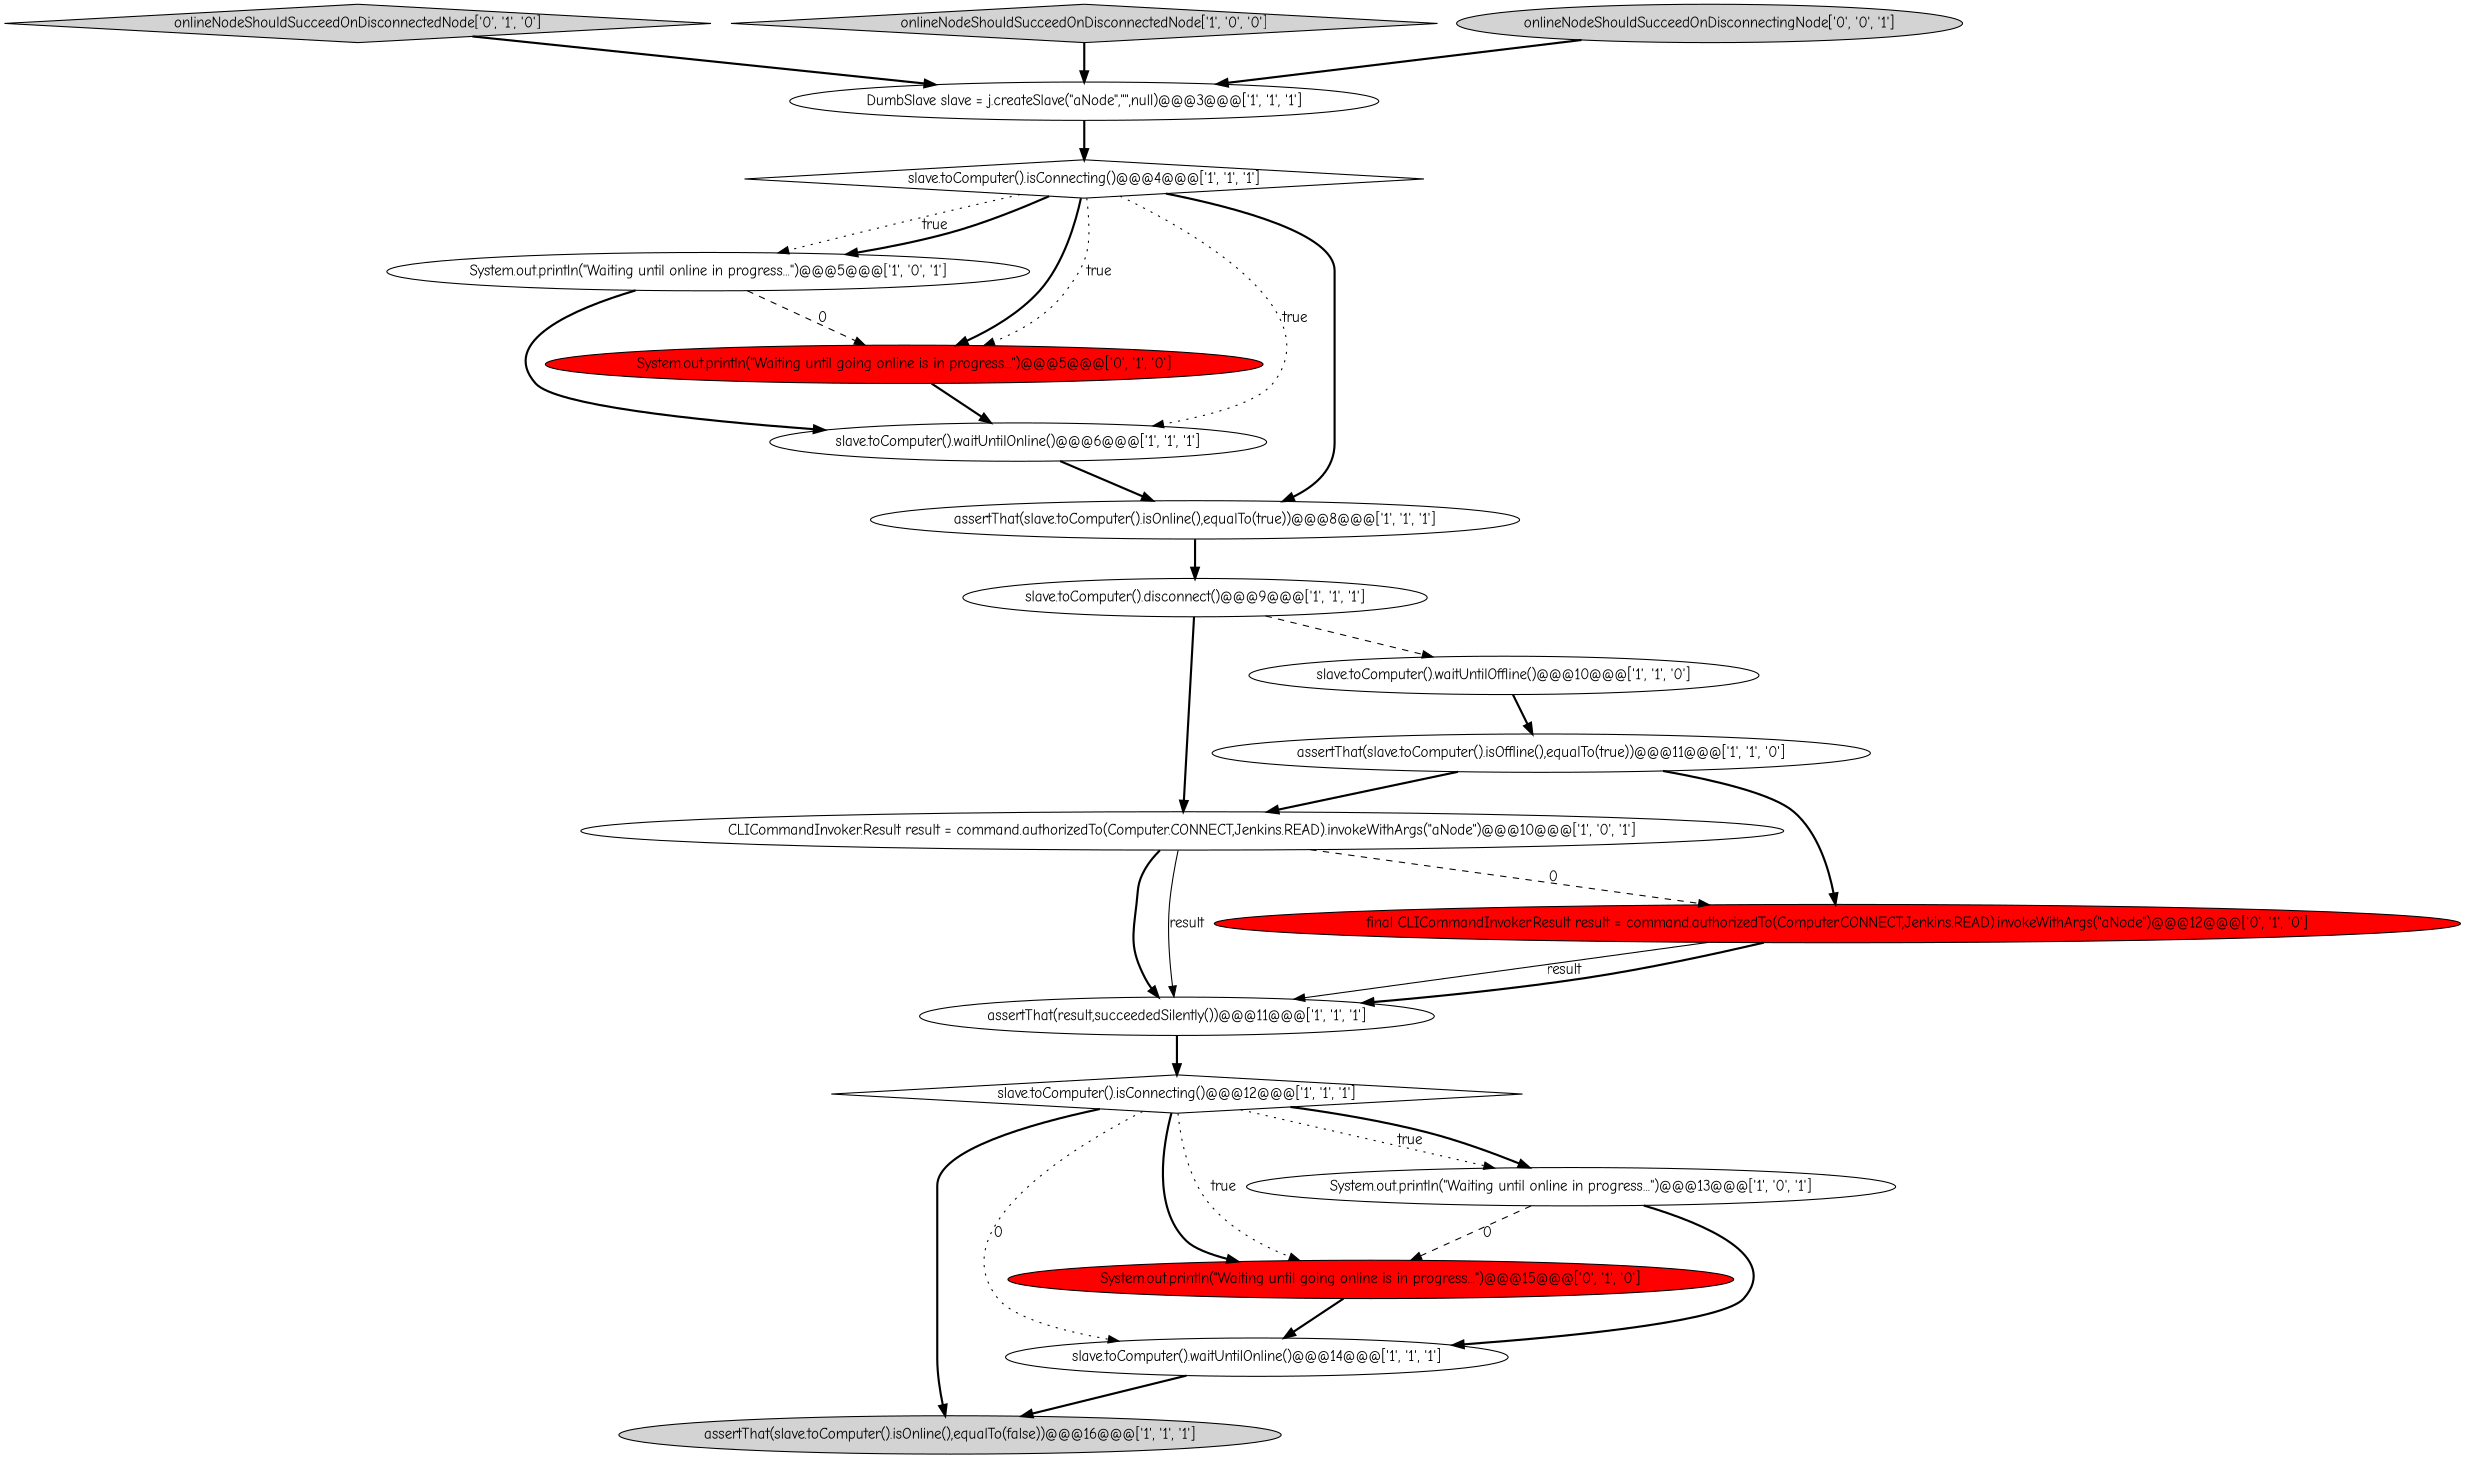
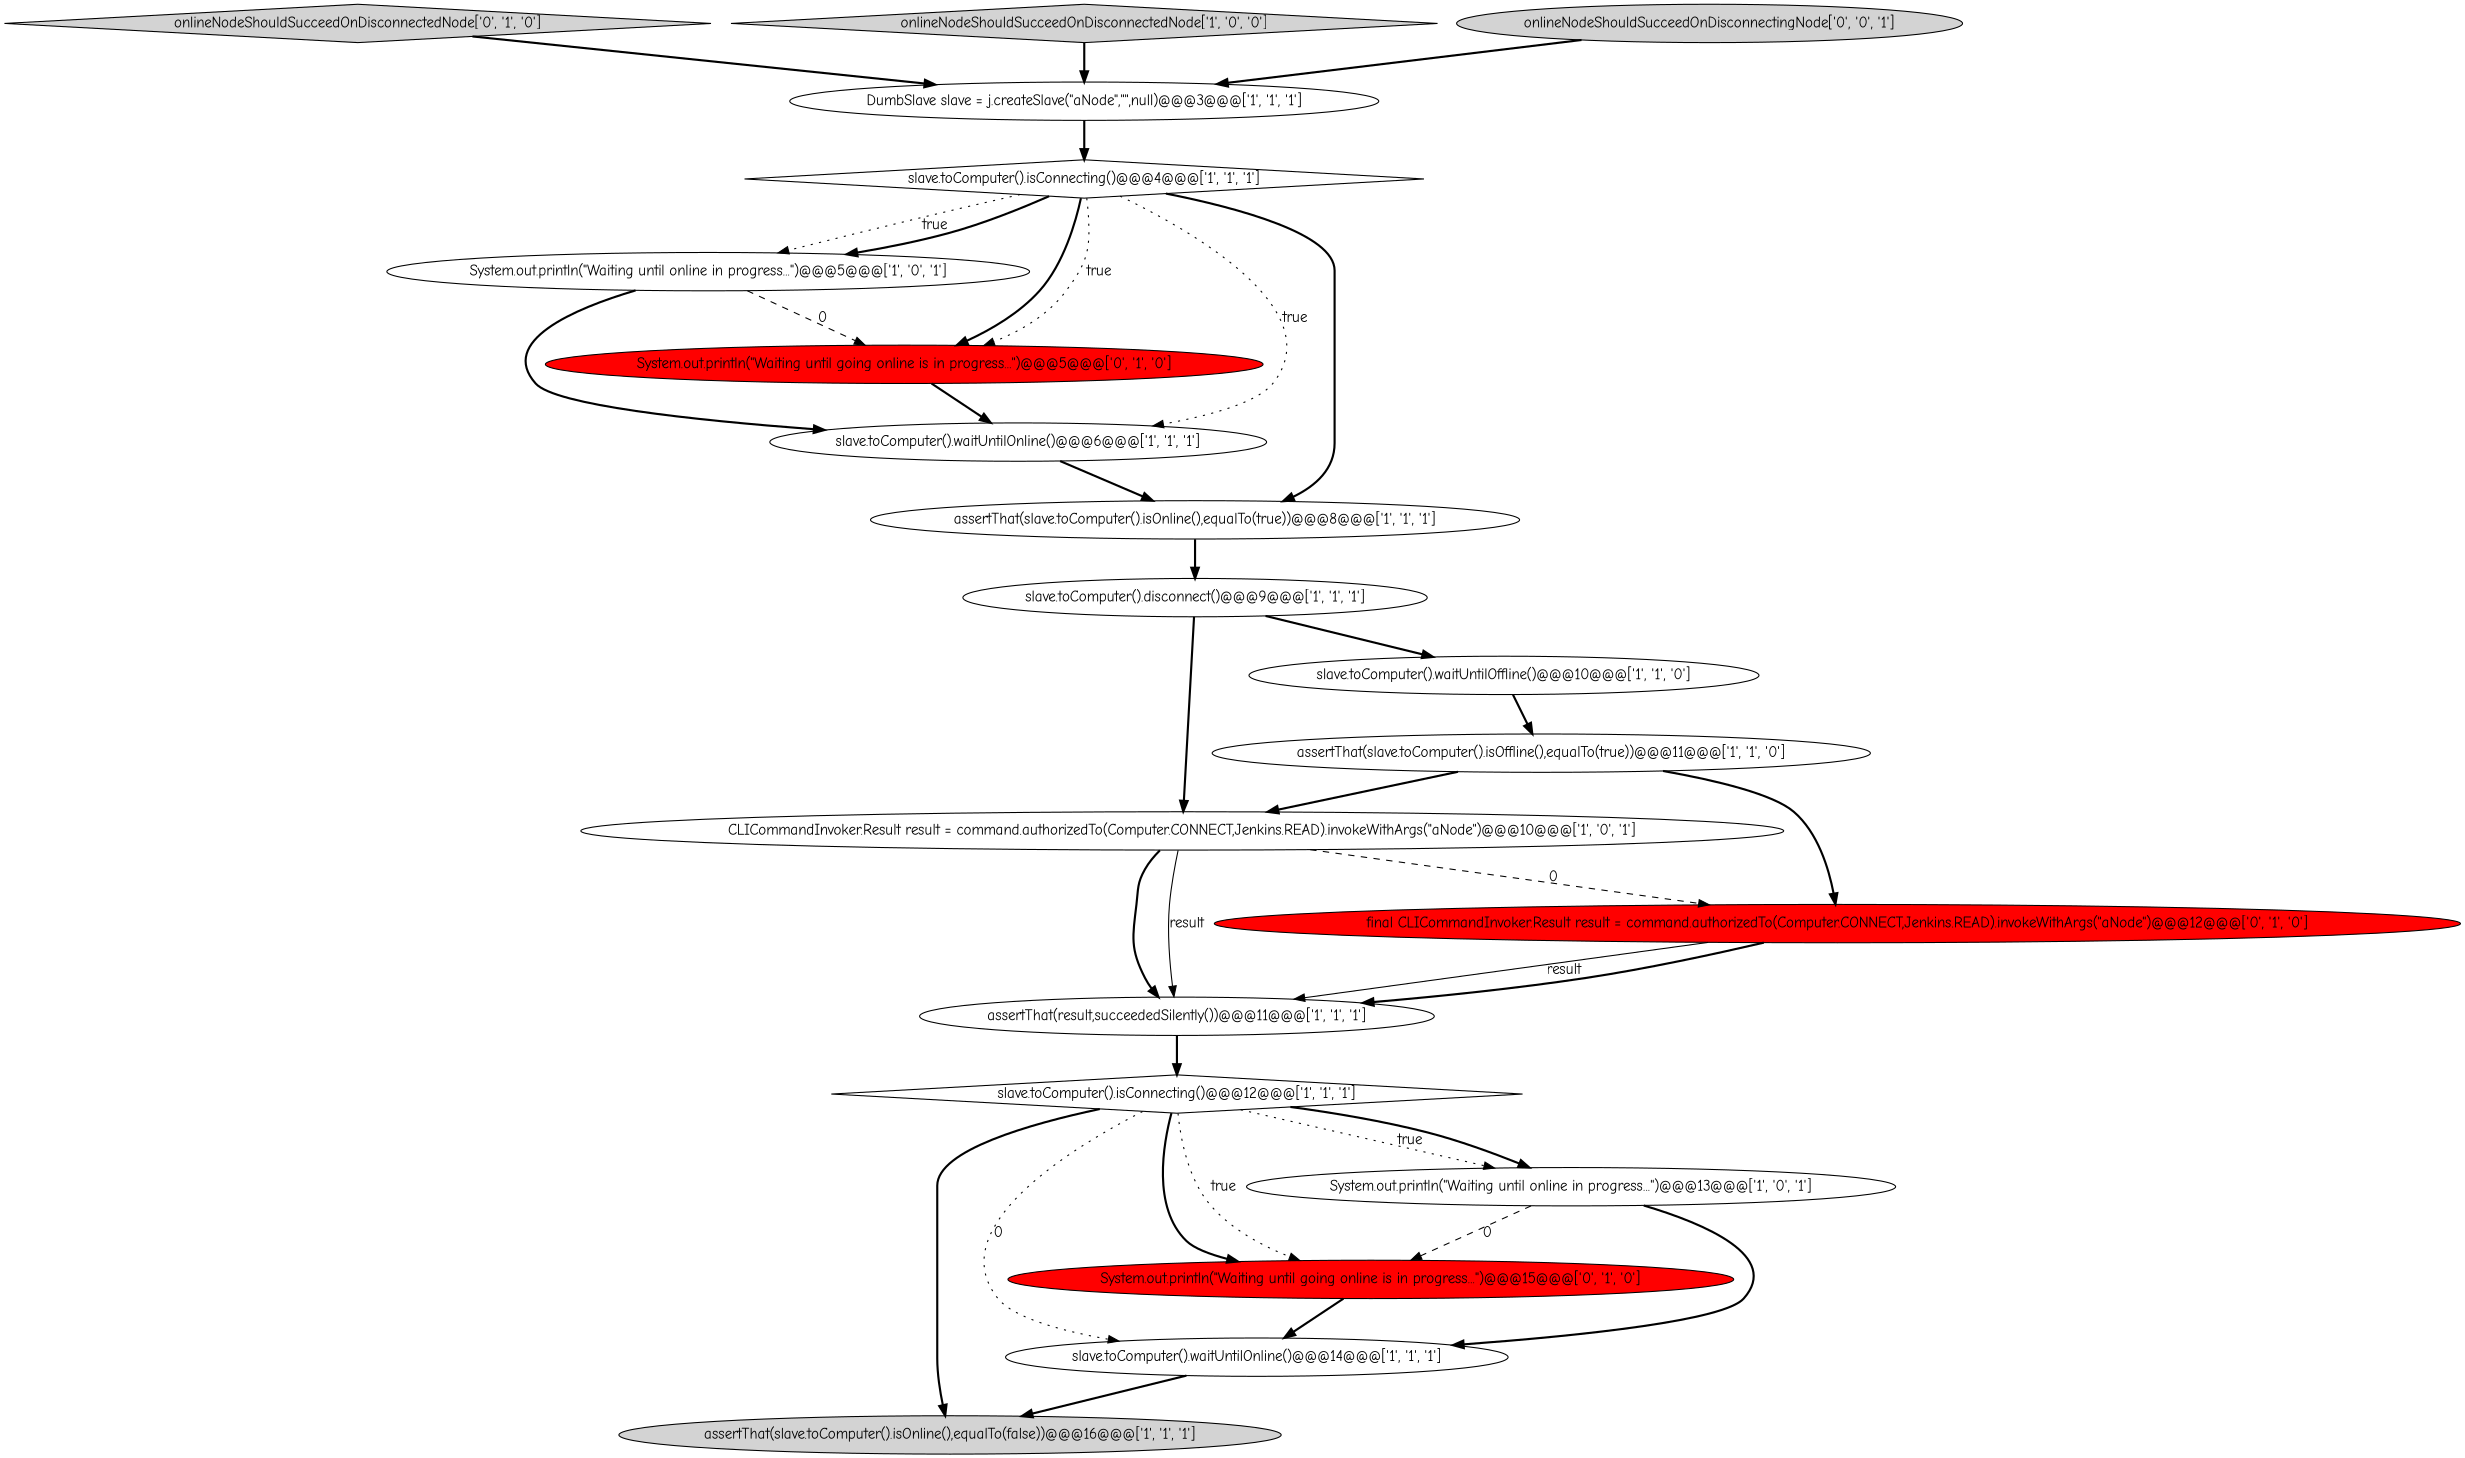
(1344, 635) -> (1344, 635)
